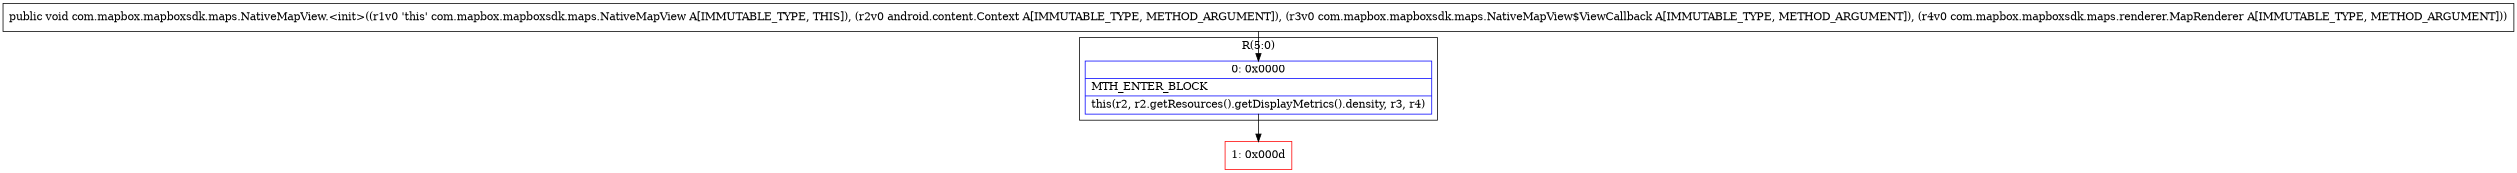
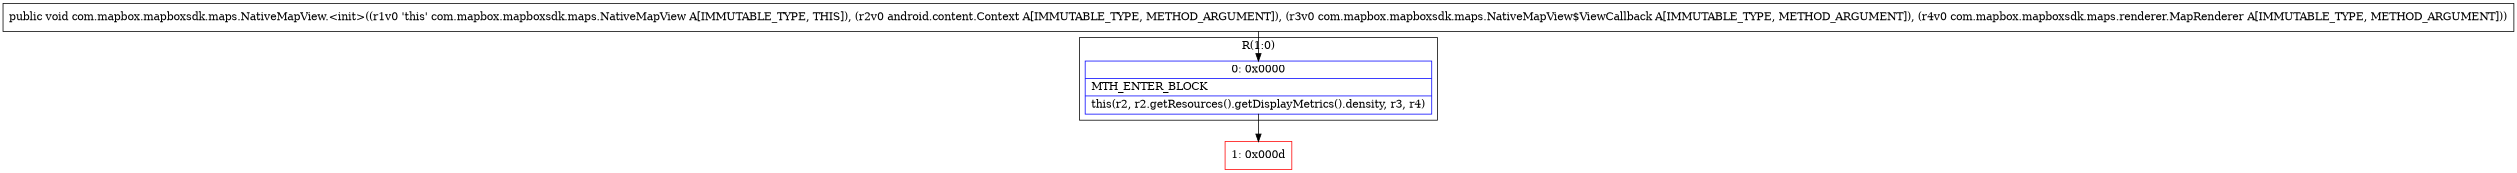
(1258, 46) -> (1258, 46)
